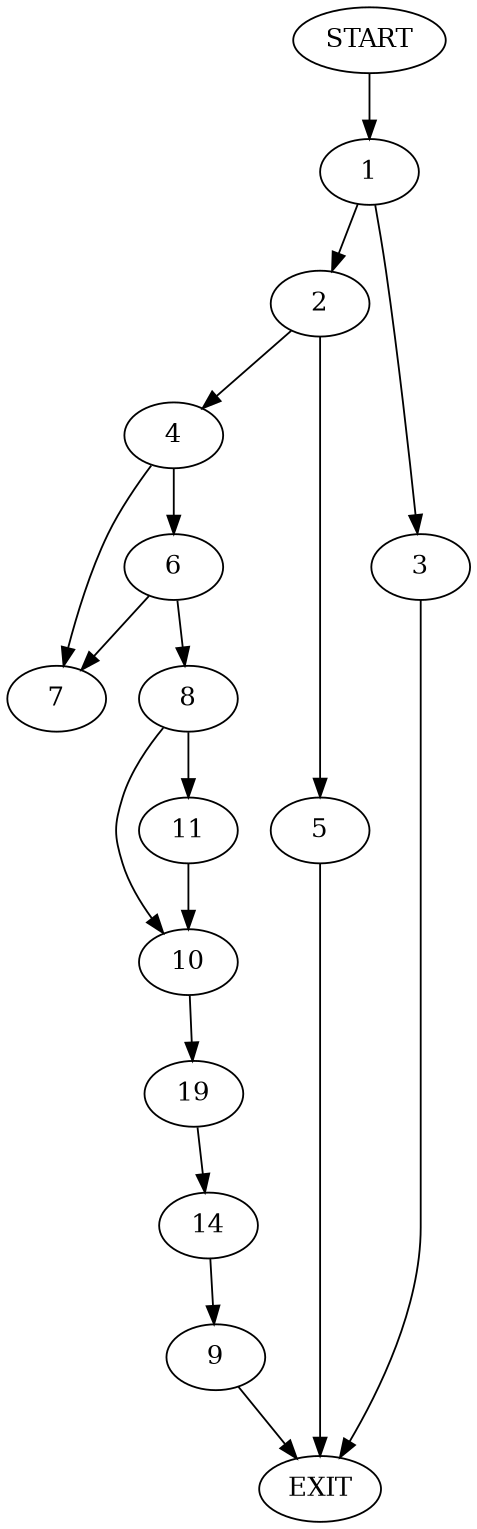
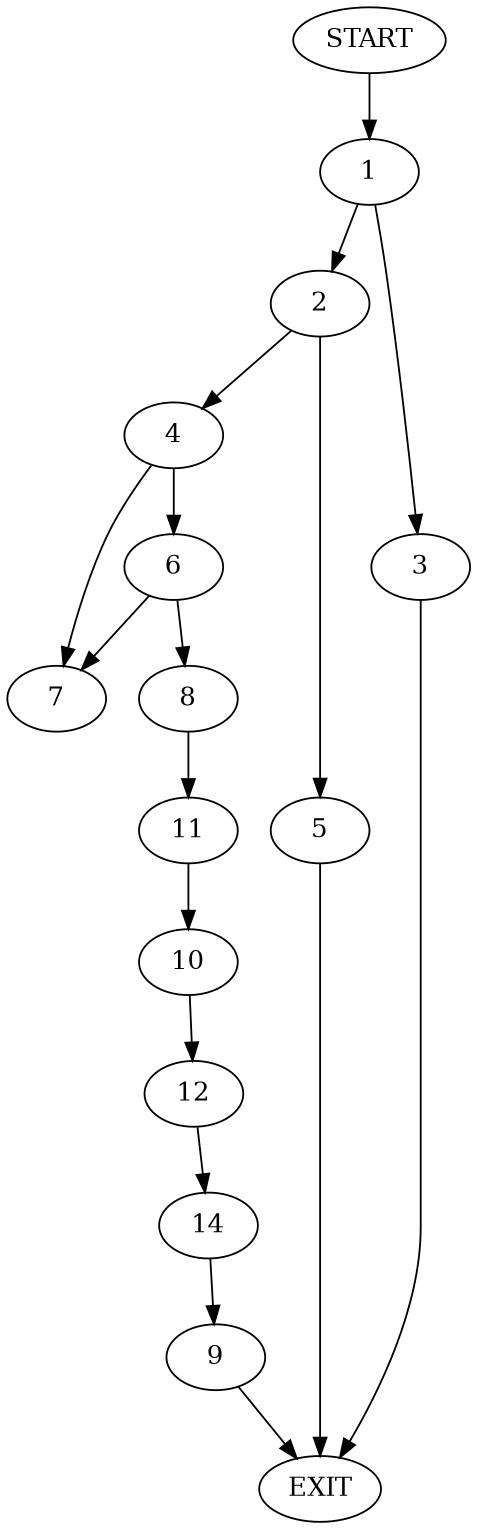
(117, 821) -> none
(194, 1094) -> (194, 1094)
